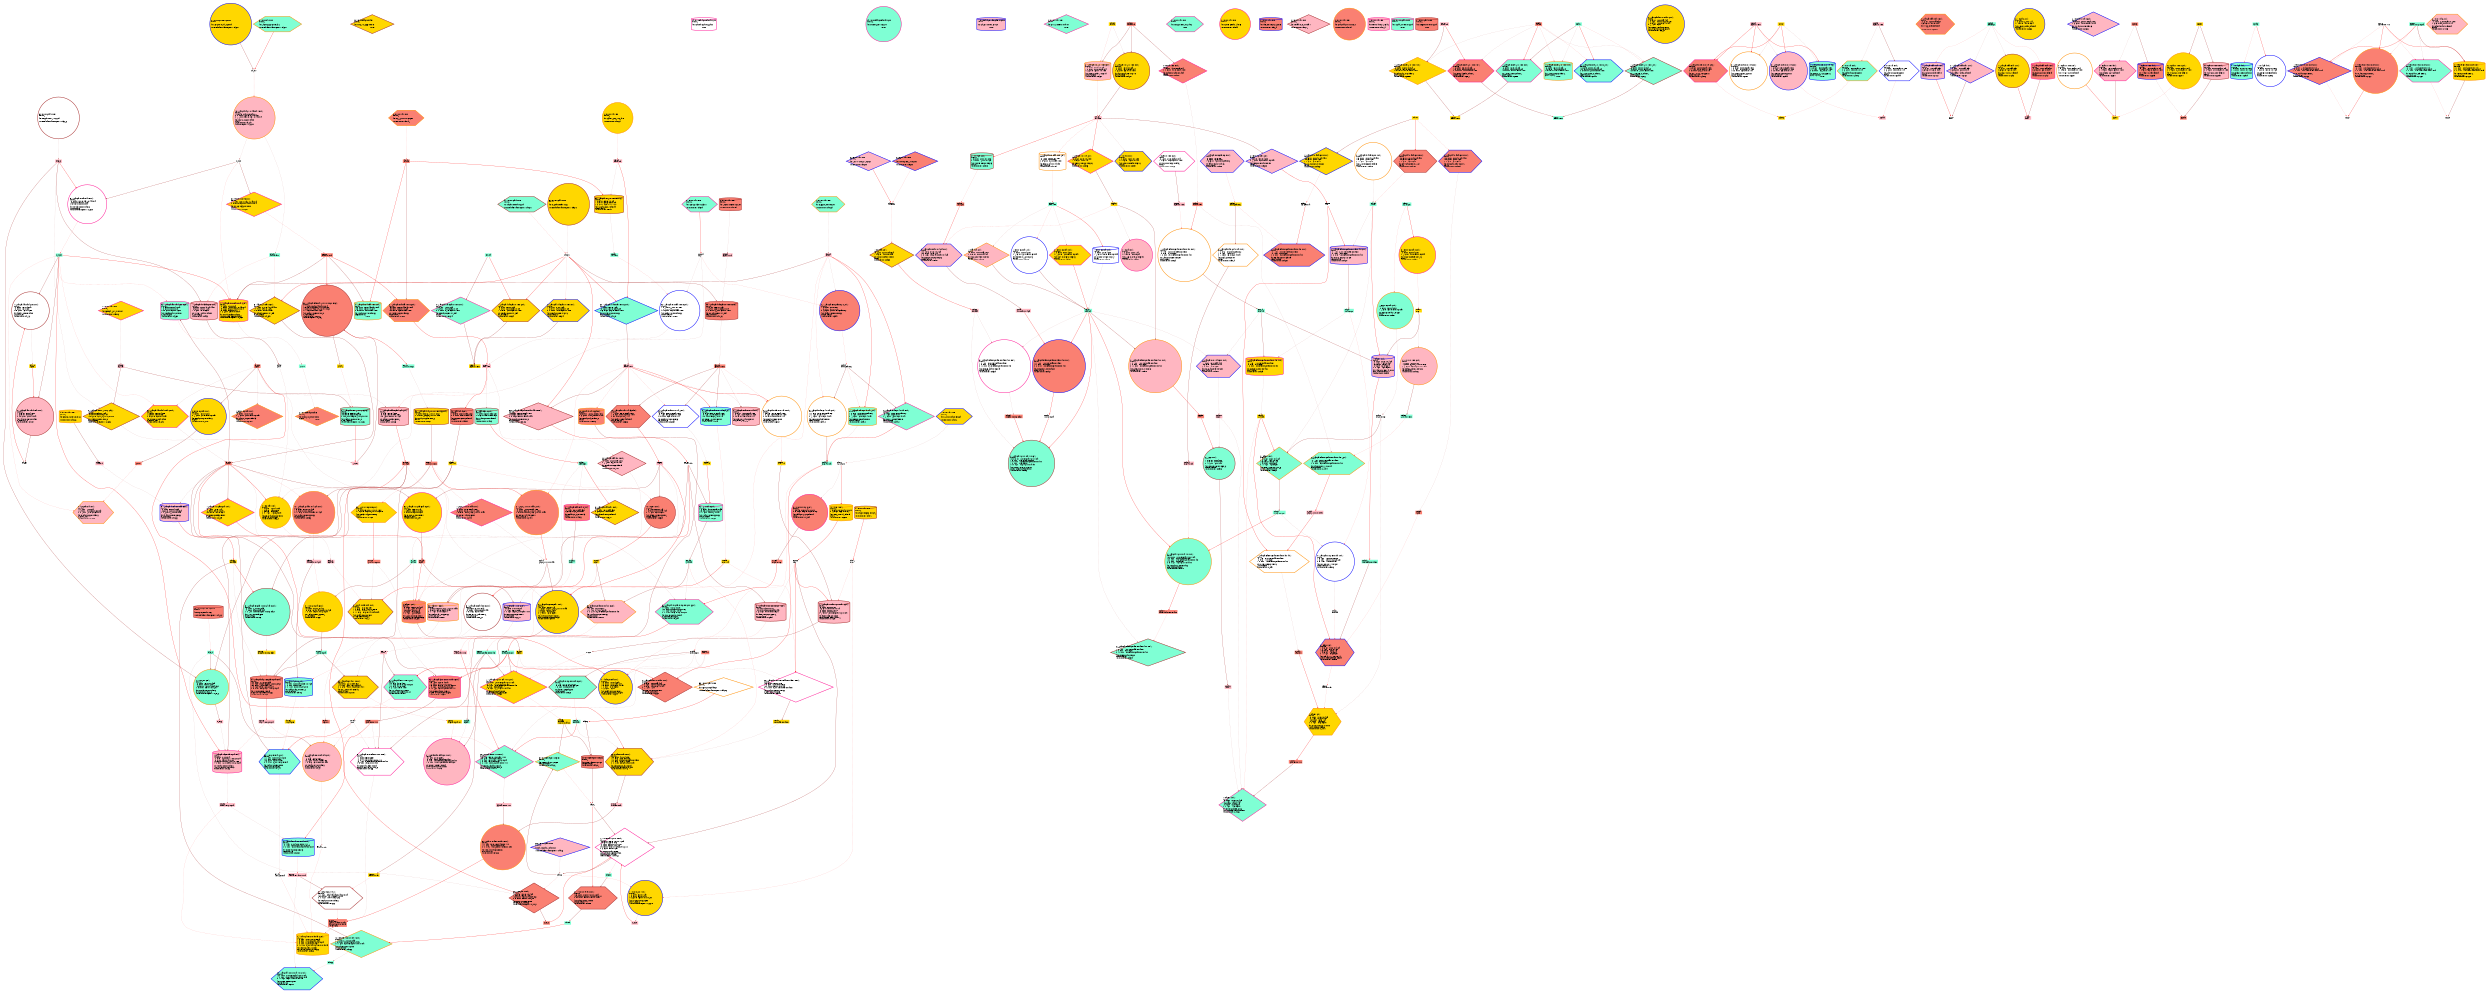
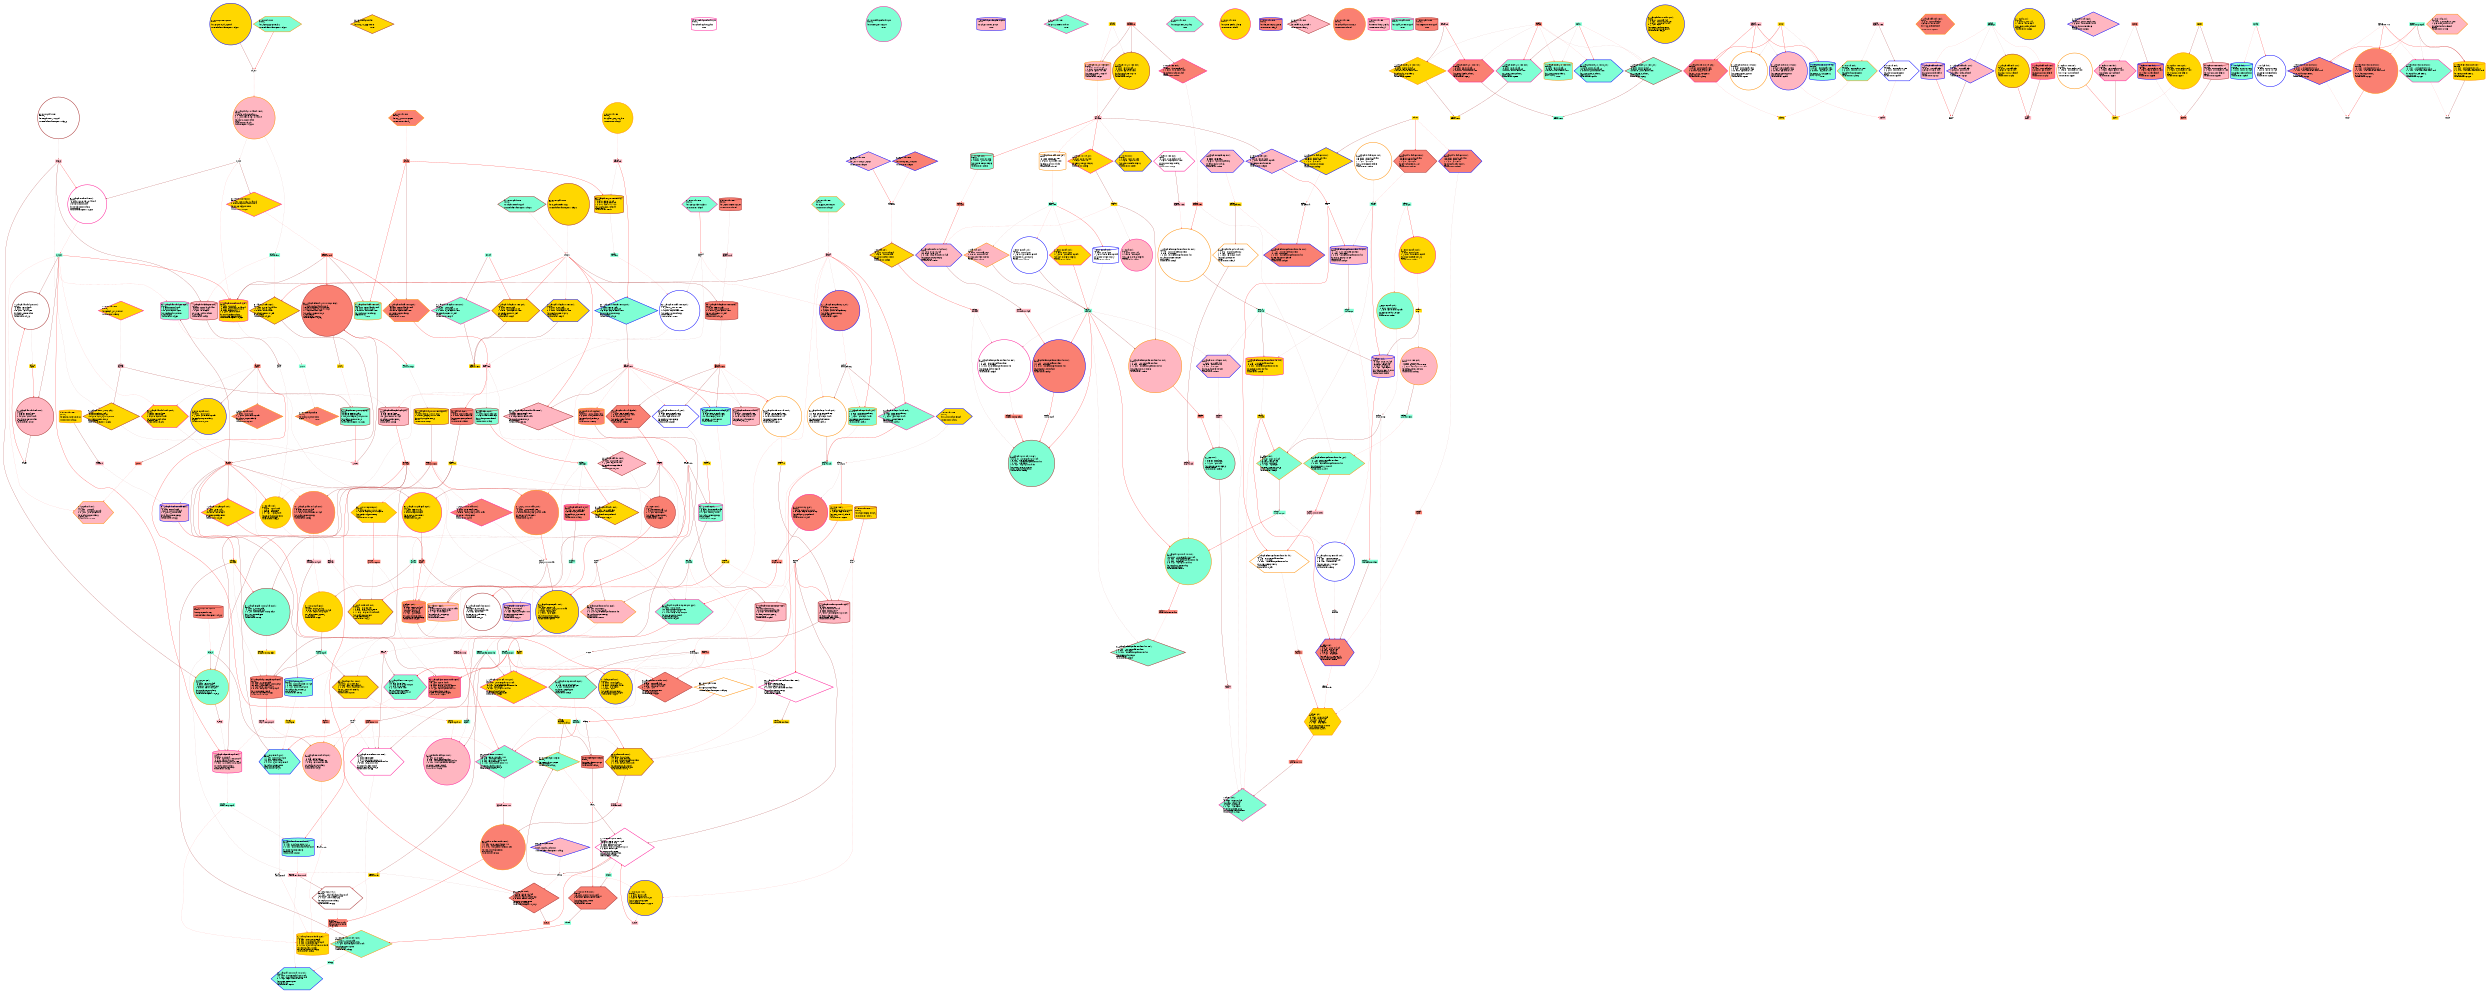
(596, 562) -> (596, 562)
(227, 805) -> (227, 805)
